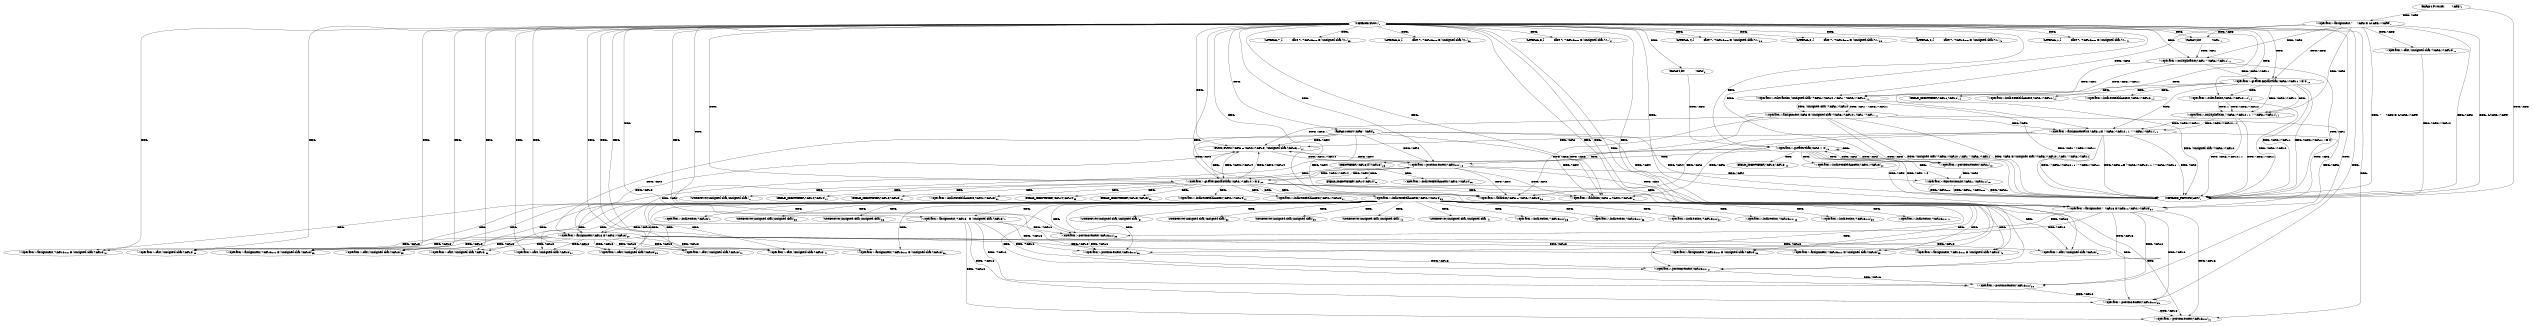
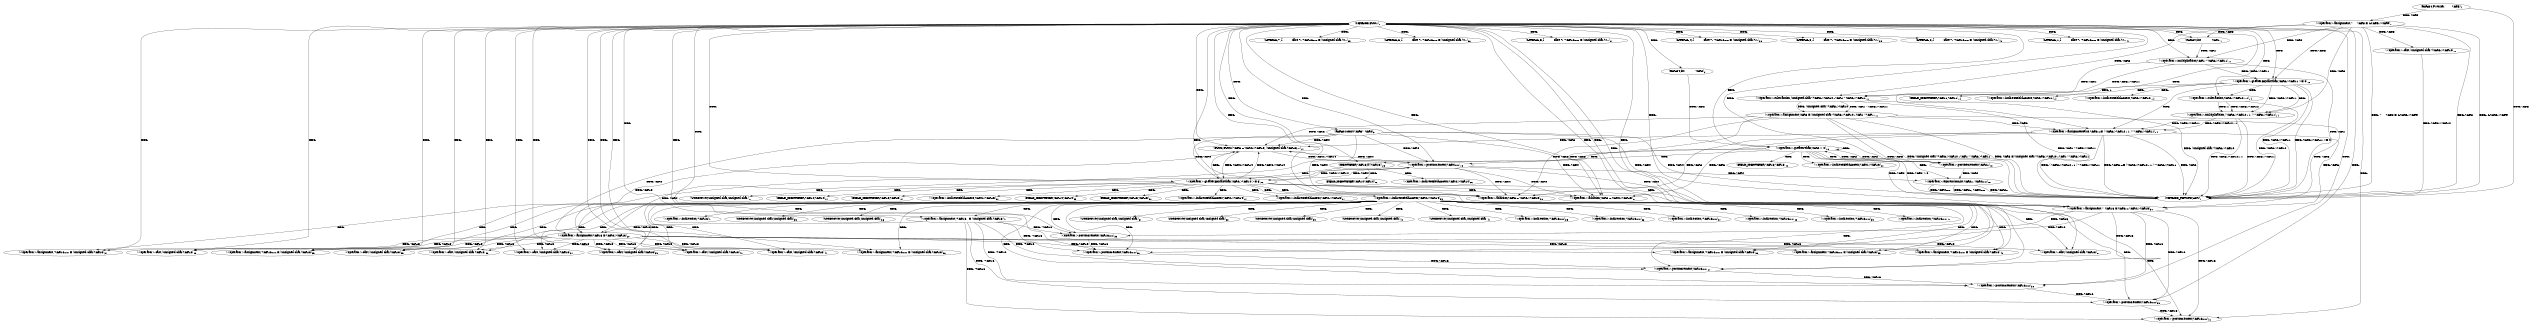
none -> (1220, 81)
(2107, 90) -> (2107, 90)
